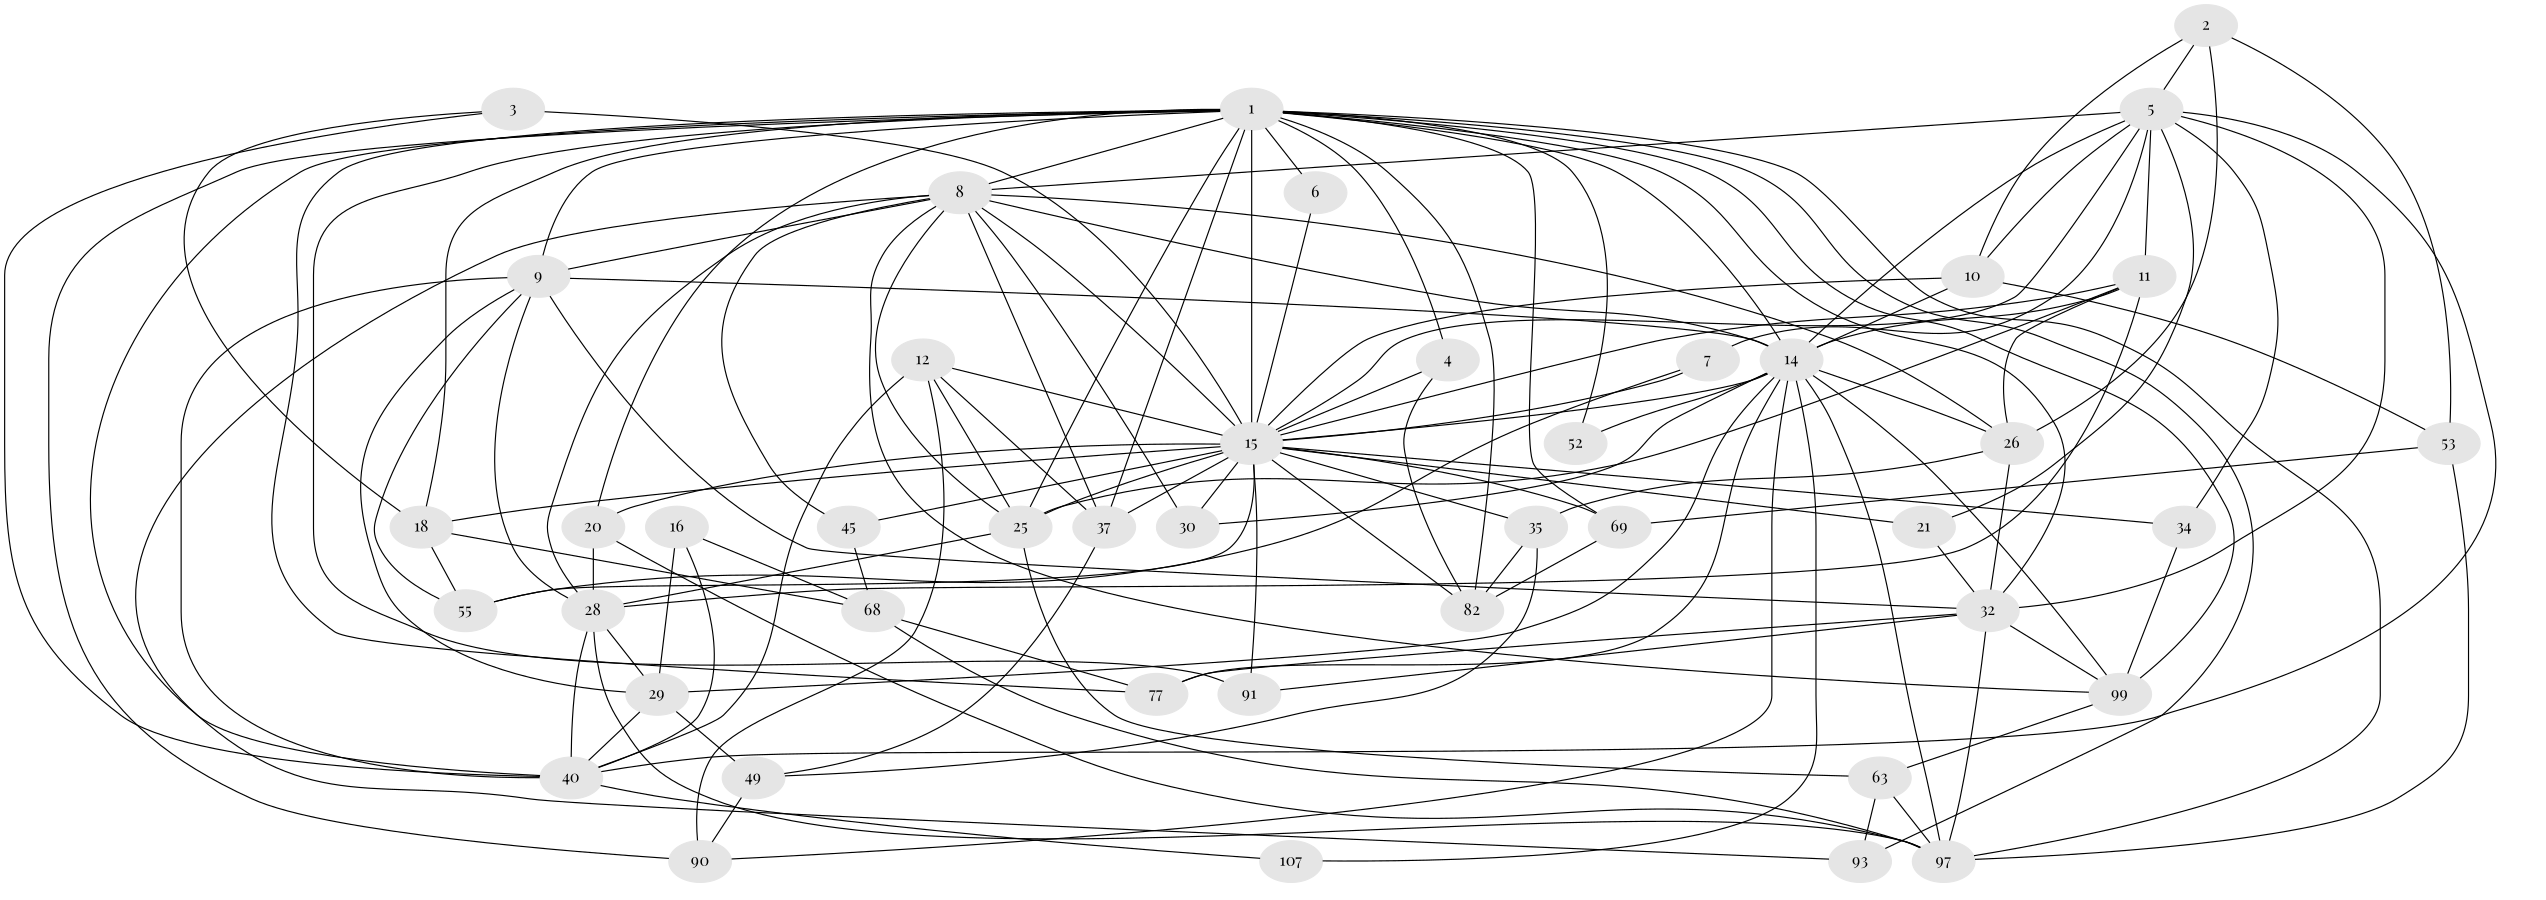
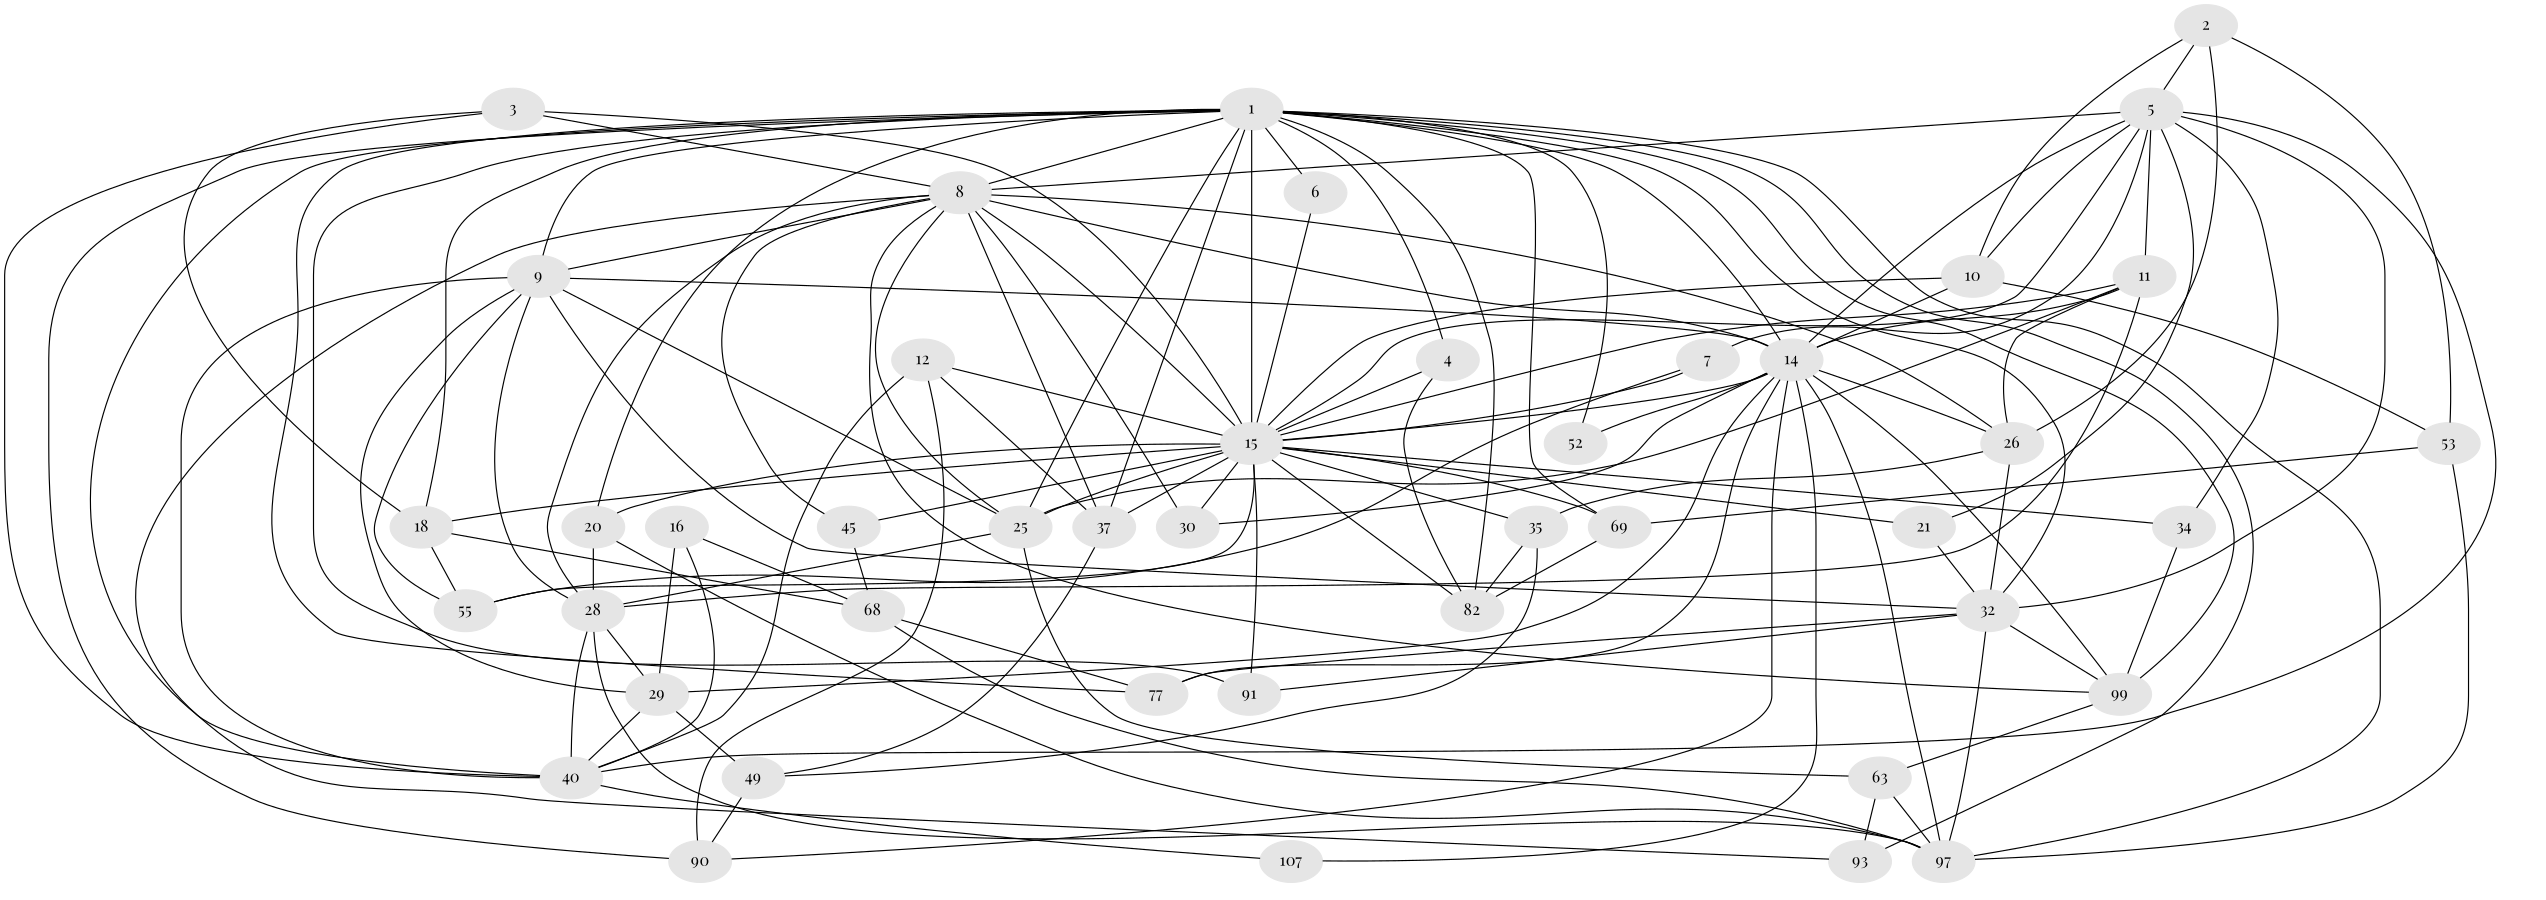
none -> (737, 151)
(972, 443) -> (780, 402)
